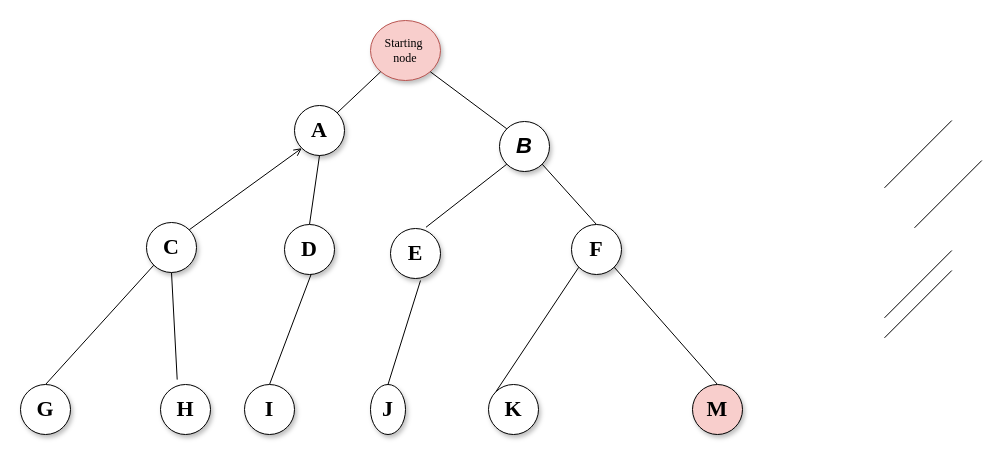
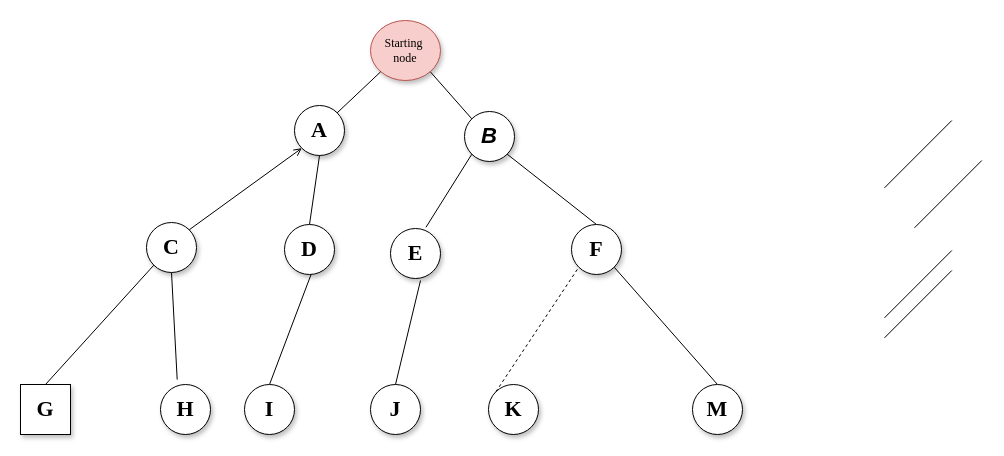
(525, 147) -> (490, 137)
(538, 329) -> (538, 329)
(46, 410) -> (46, 410)
(388, 410) -> (396, 410)
(718, 410) -> (718, 410)
